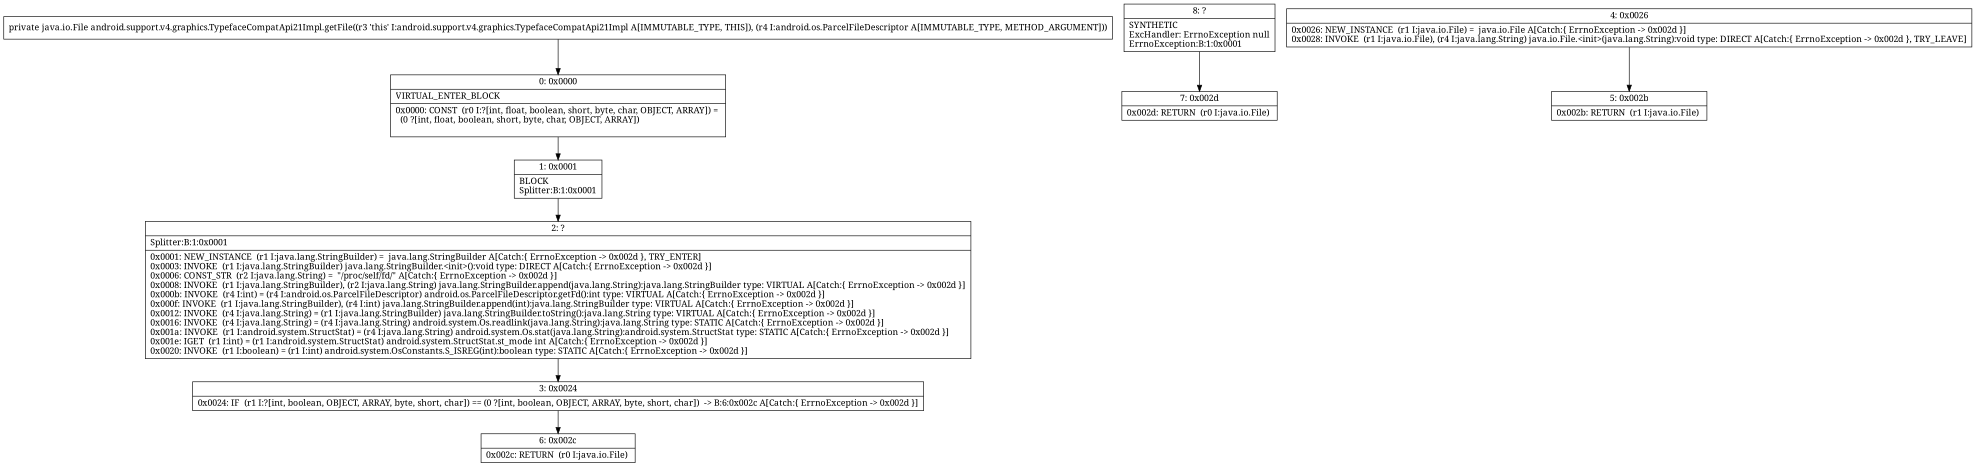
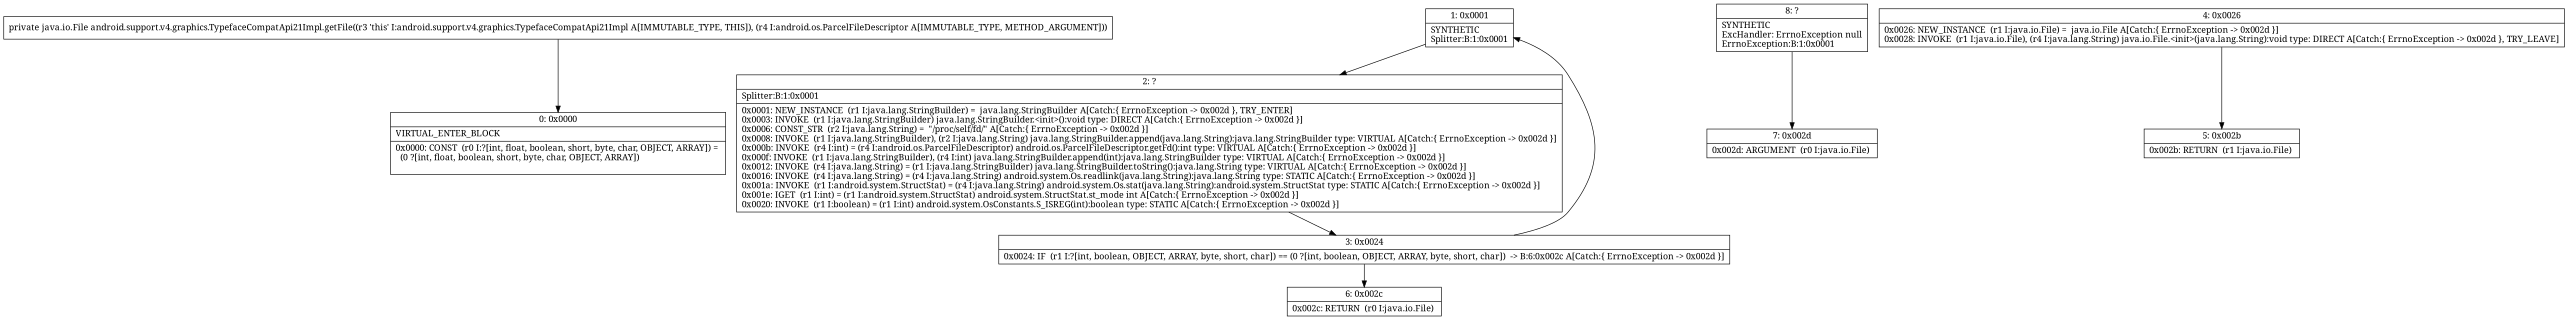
(1200, 113) -> (1792, 150)
(558, 145) -> (1595, 143)
(534, 181) -> (1455, 30)
